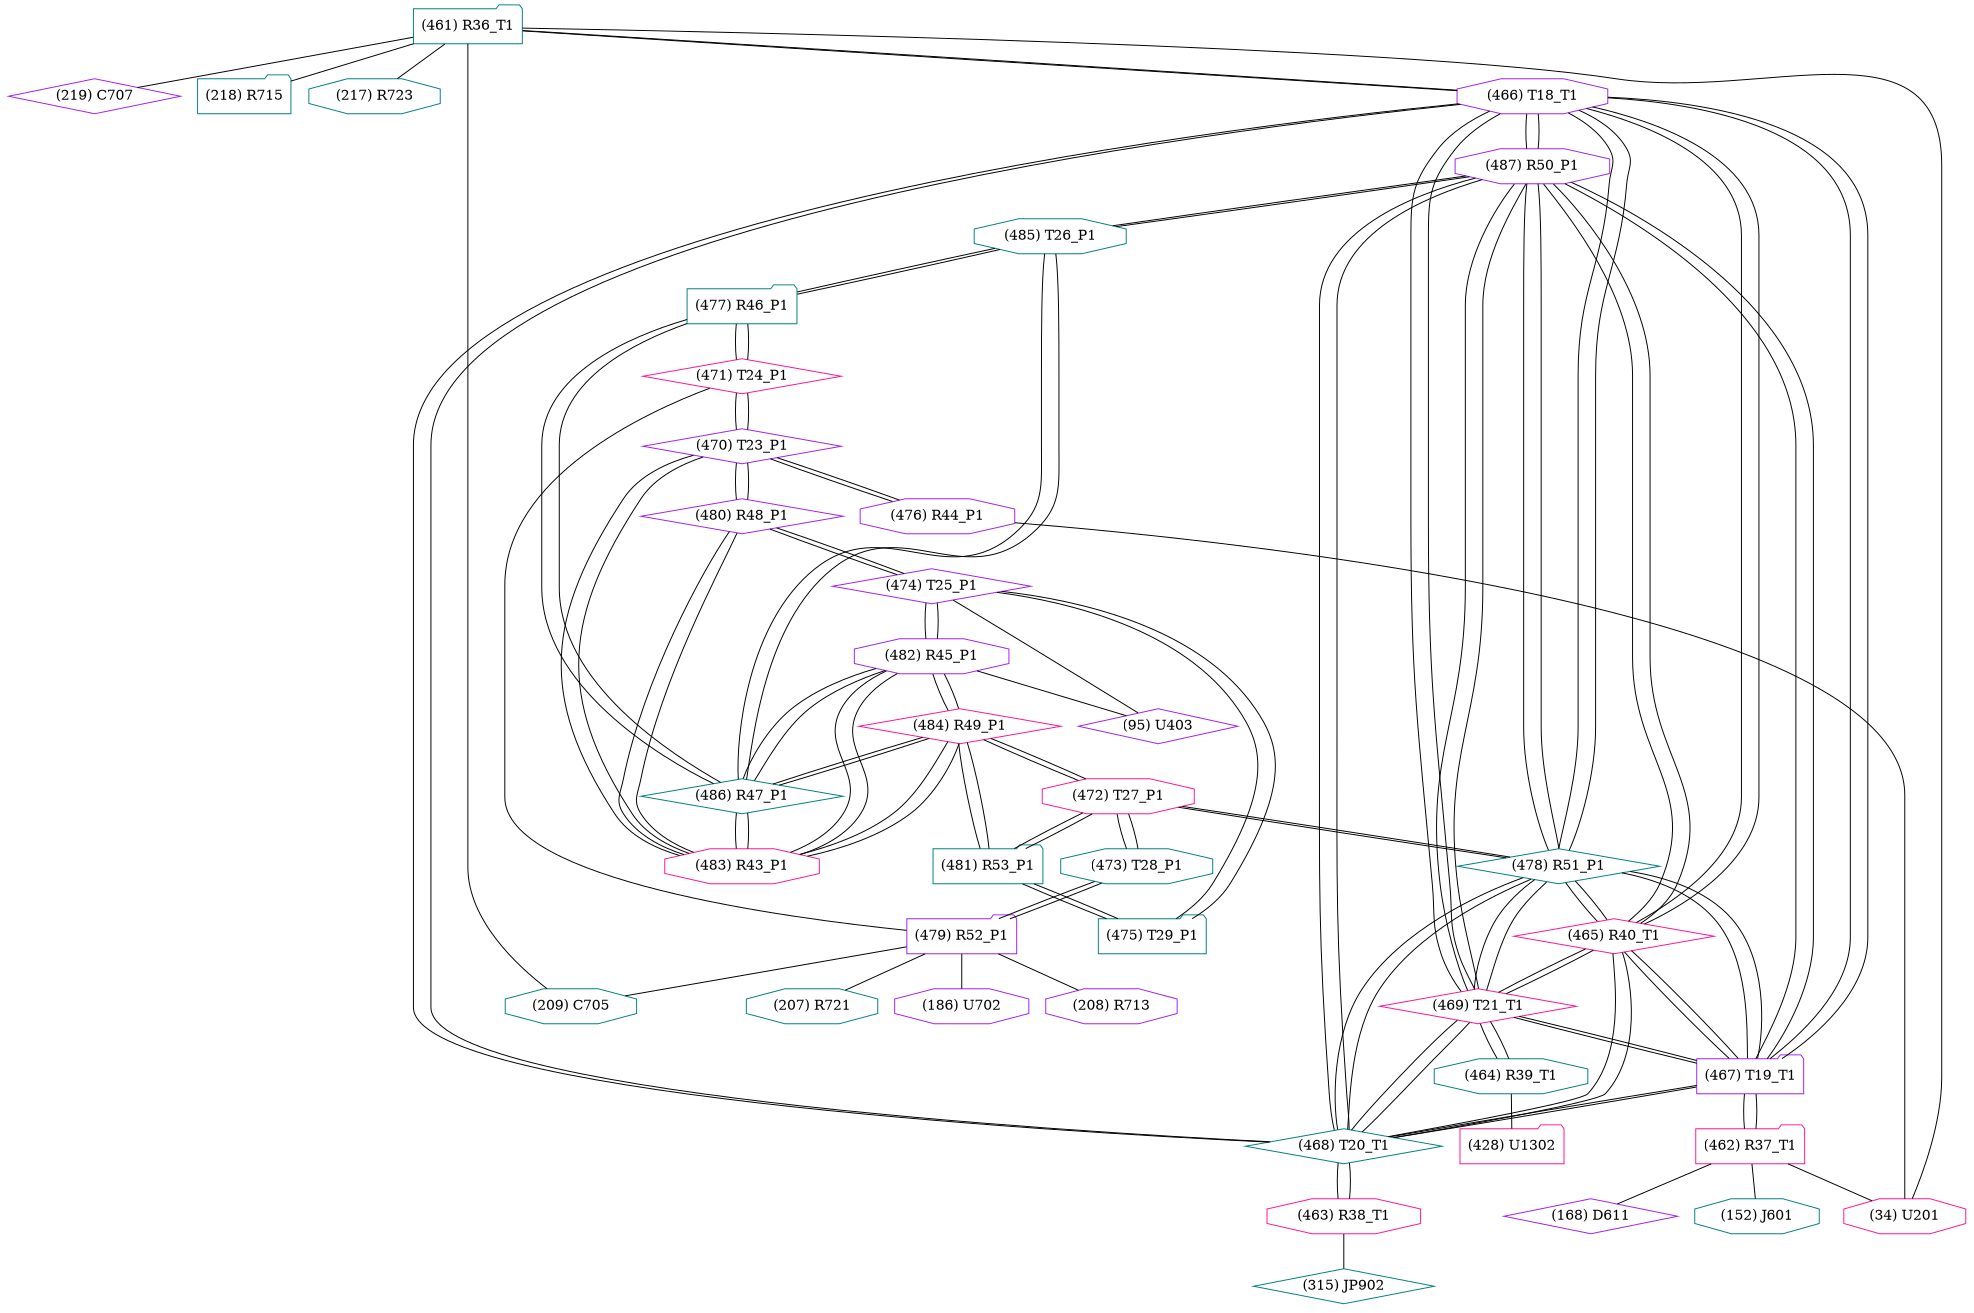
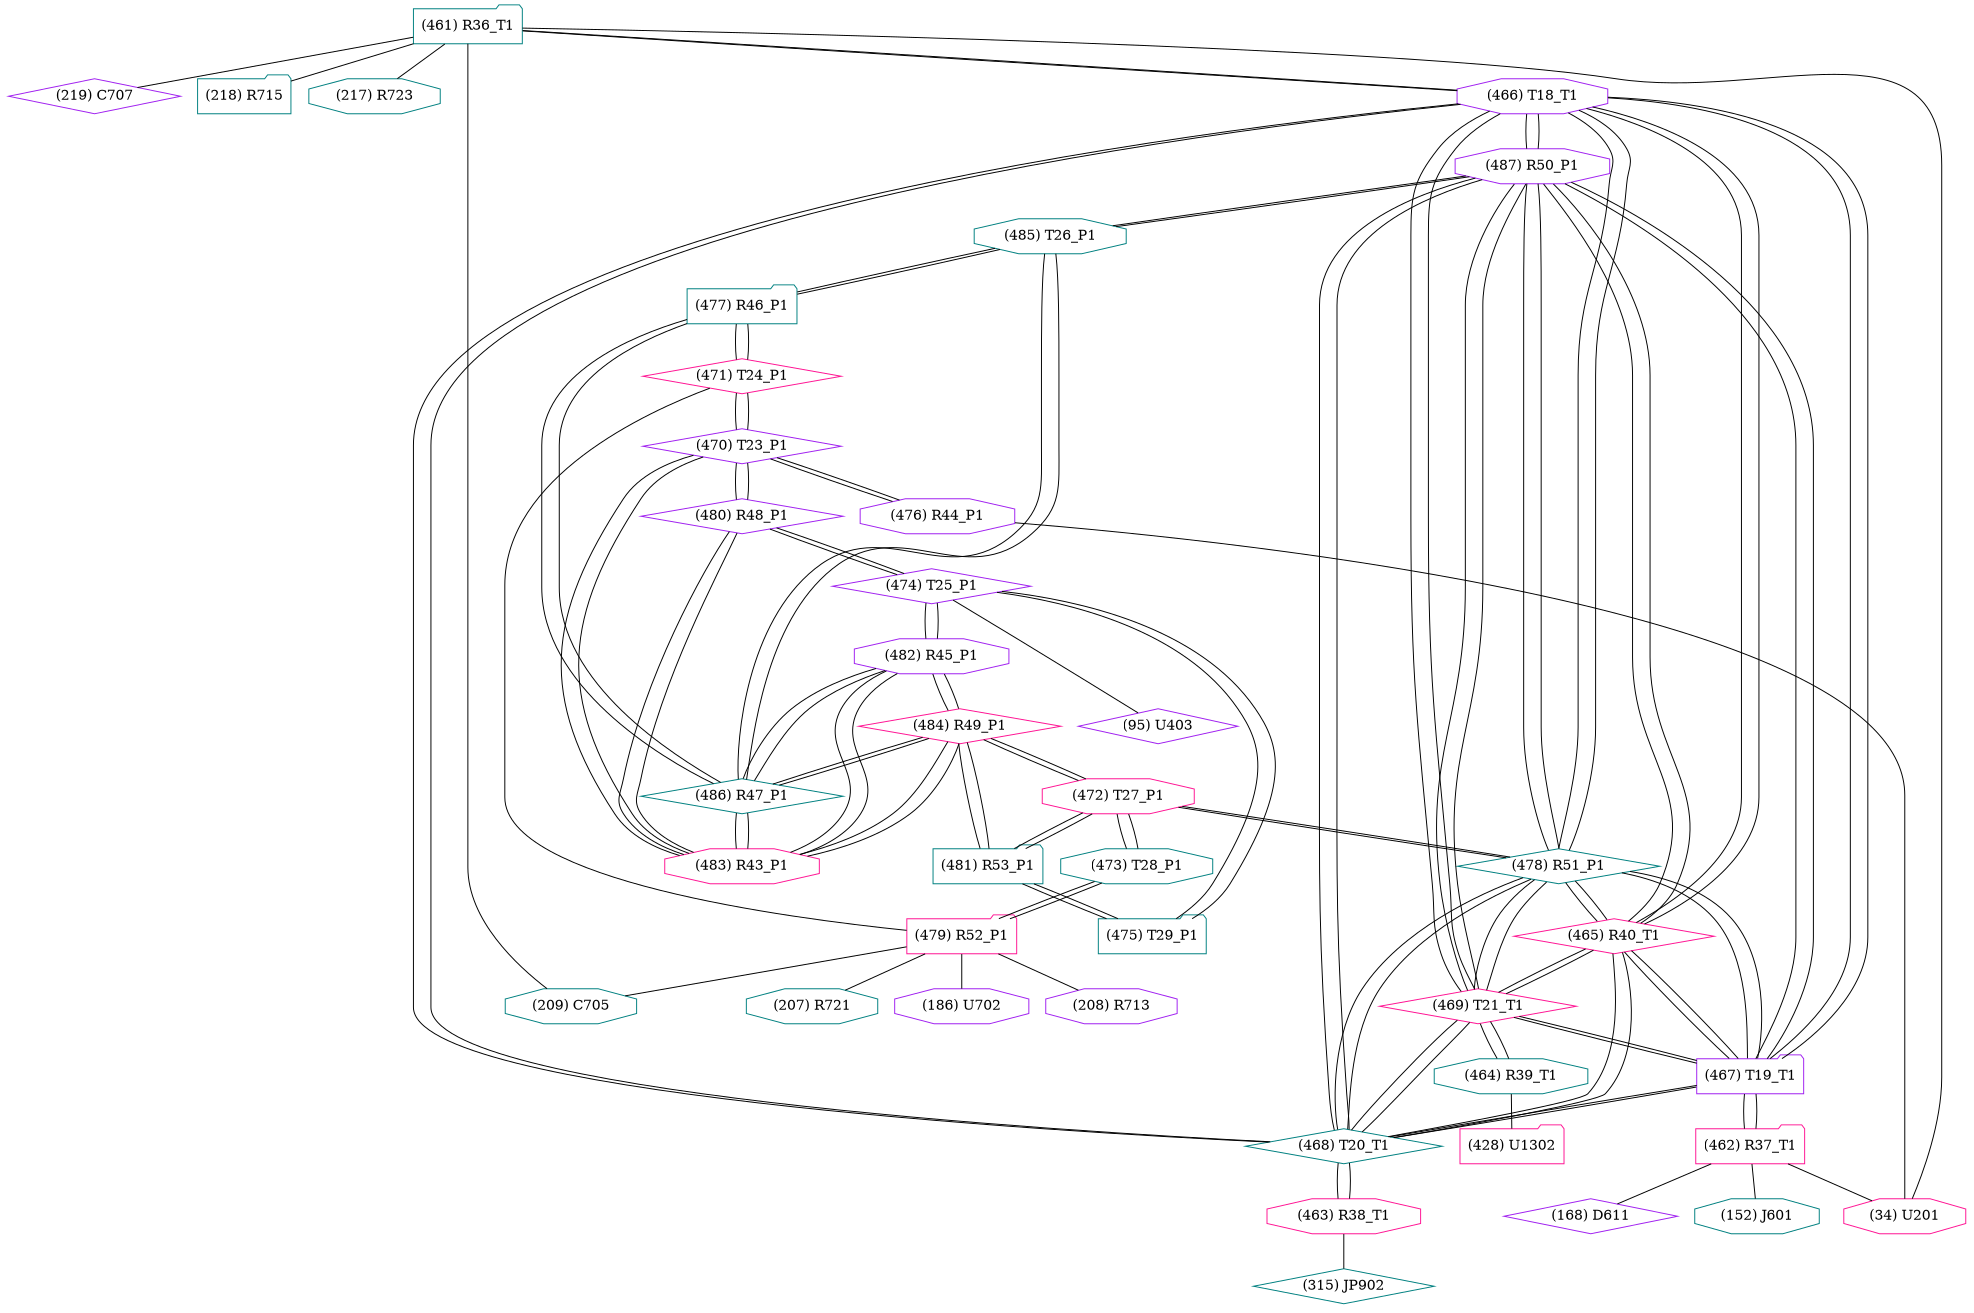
(1052, 693) -> none
(962, 936) -> (962, 936)
